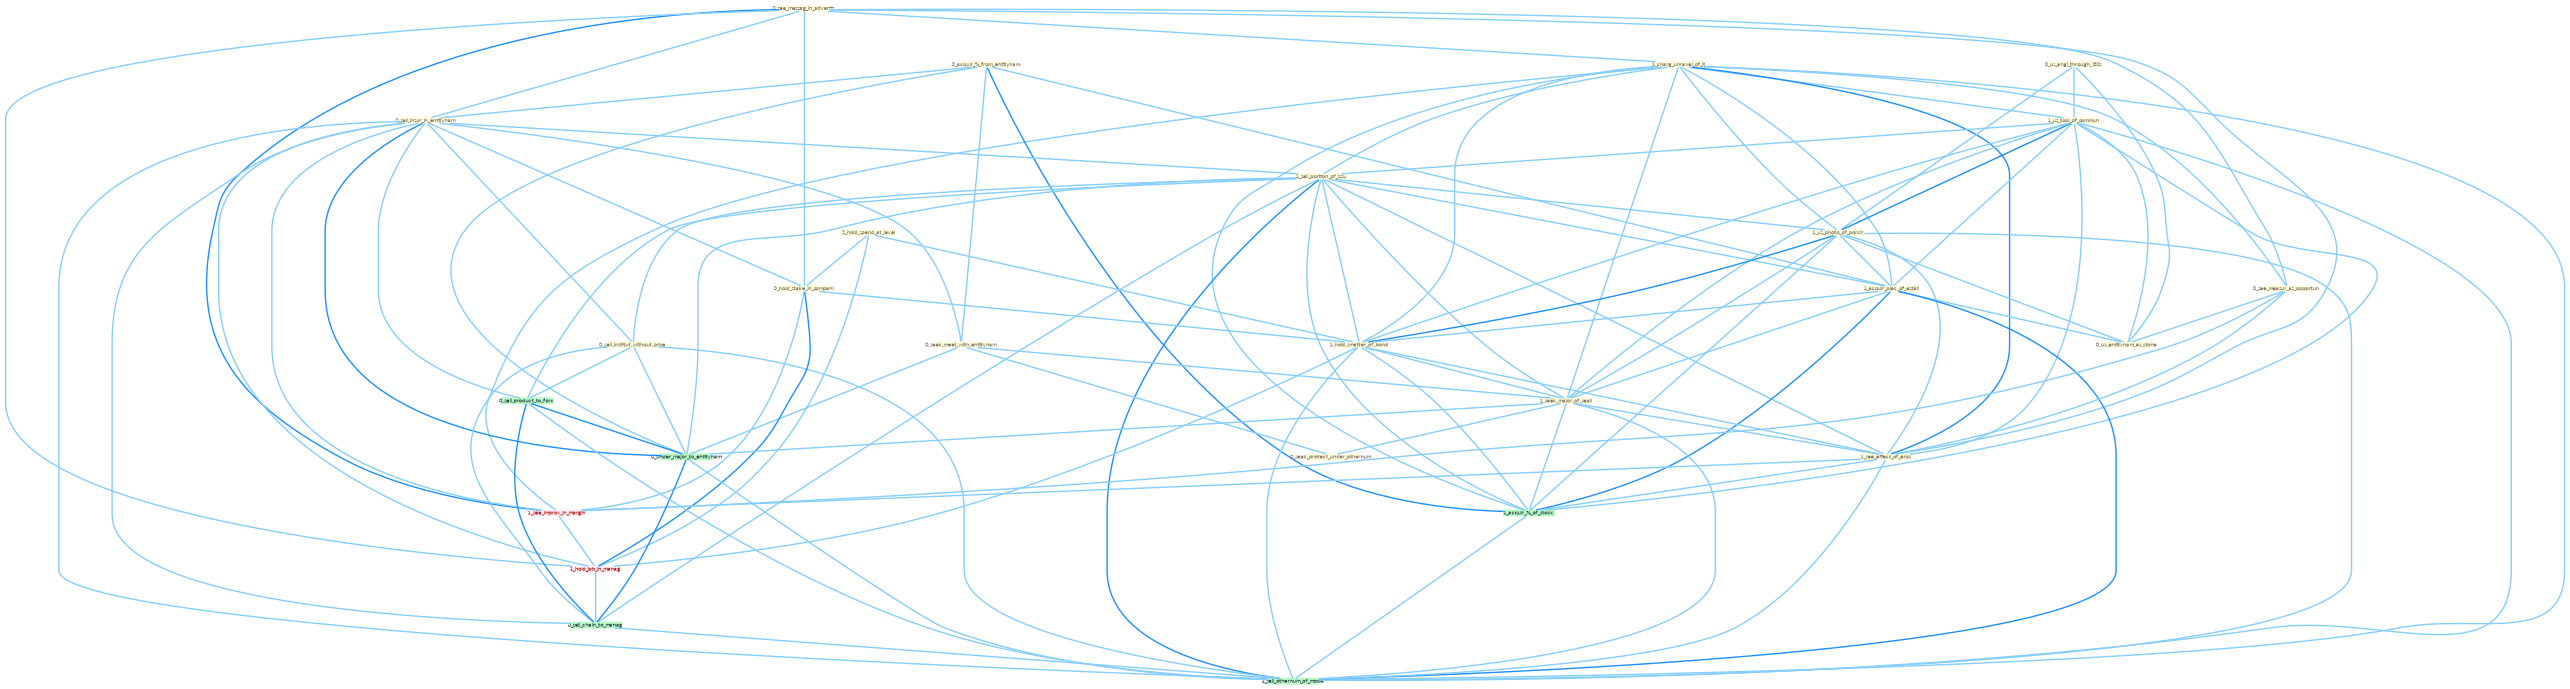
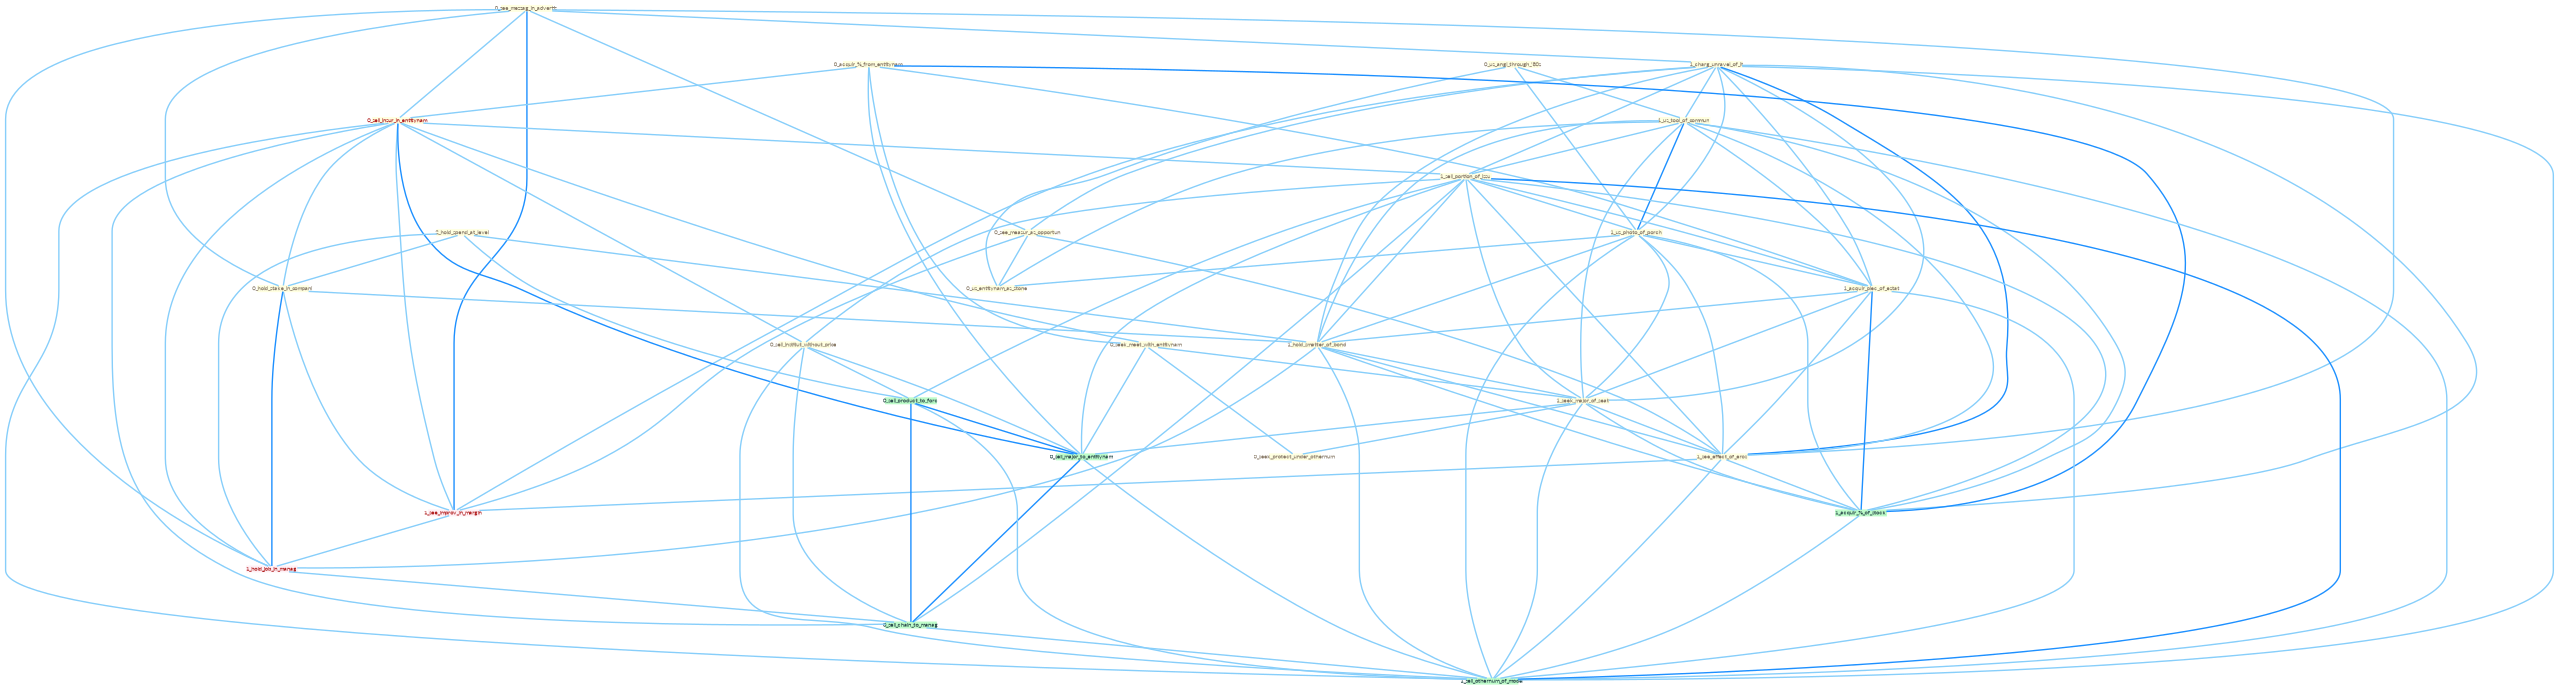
(426, 121) -> (398, 121)
(380, 296) -> (752, 366)
(1615, 296) -> (1477, 289)
(1998, 314) -> (1793, 383)
(687, 457) -> (1082, 457)
(1928, 635) -> (1997, 612)
